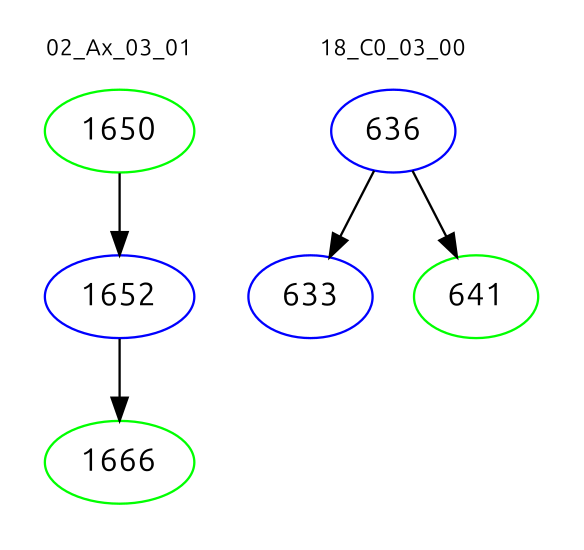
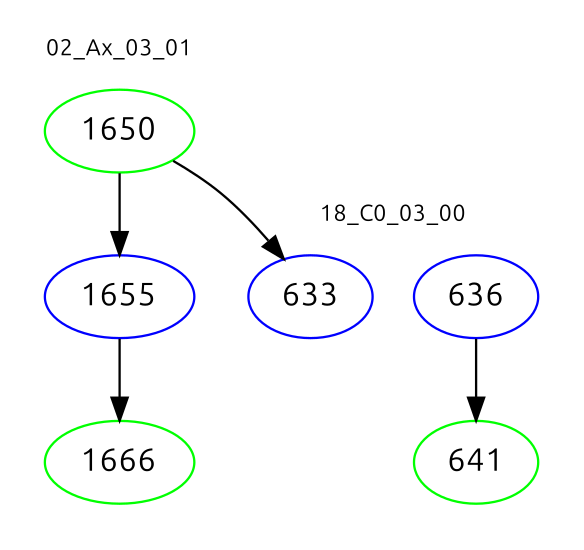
(357, 204) -> (245, 215)
(120, 297) -> (120, 297)
